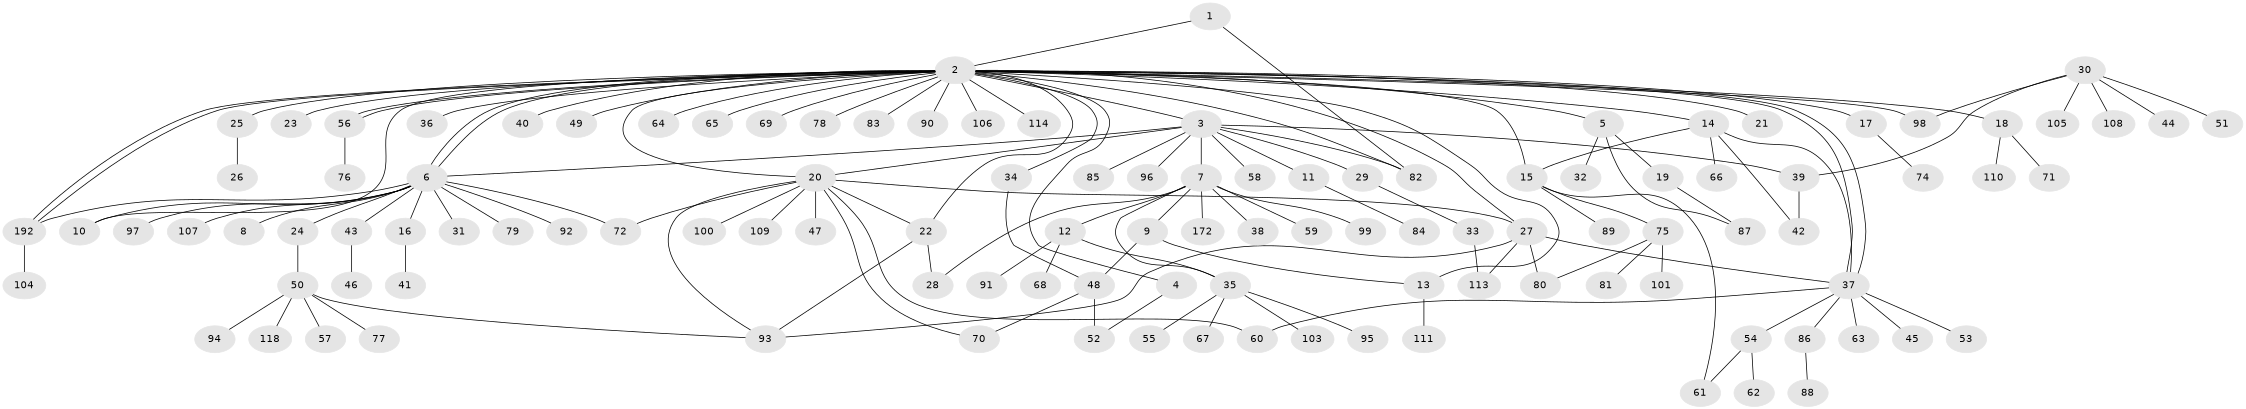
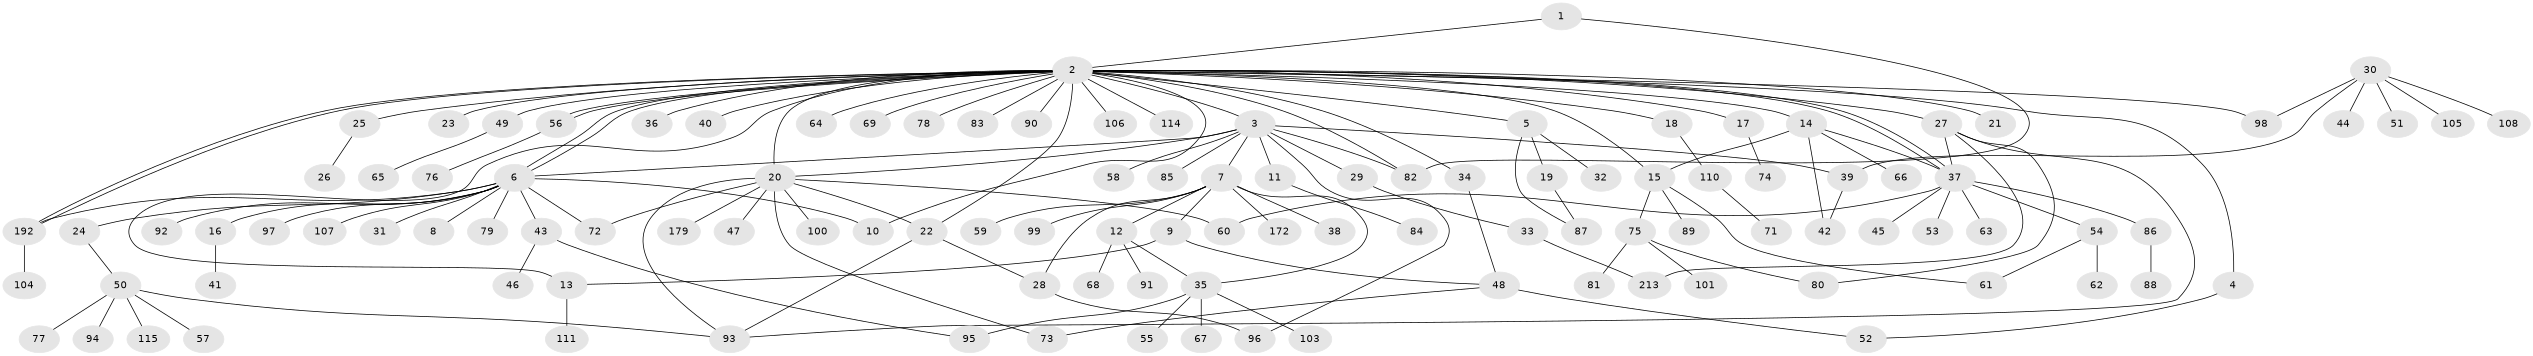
(830, 88) -> (441, 151)
(2026, 151) -> (1741, 205)
(1192, 196) -> none
(760, 232) -> (679, 232)
(1479, 285) -> (1650, 285)
none -> (751, 298)
none -> (1147, 312)
(270, 339) -> (148, 339)
(979, 339) -> (1047, 339)
